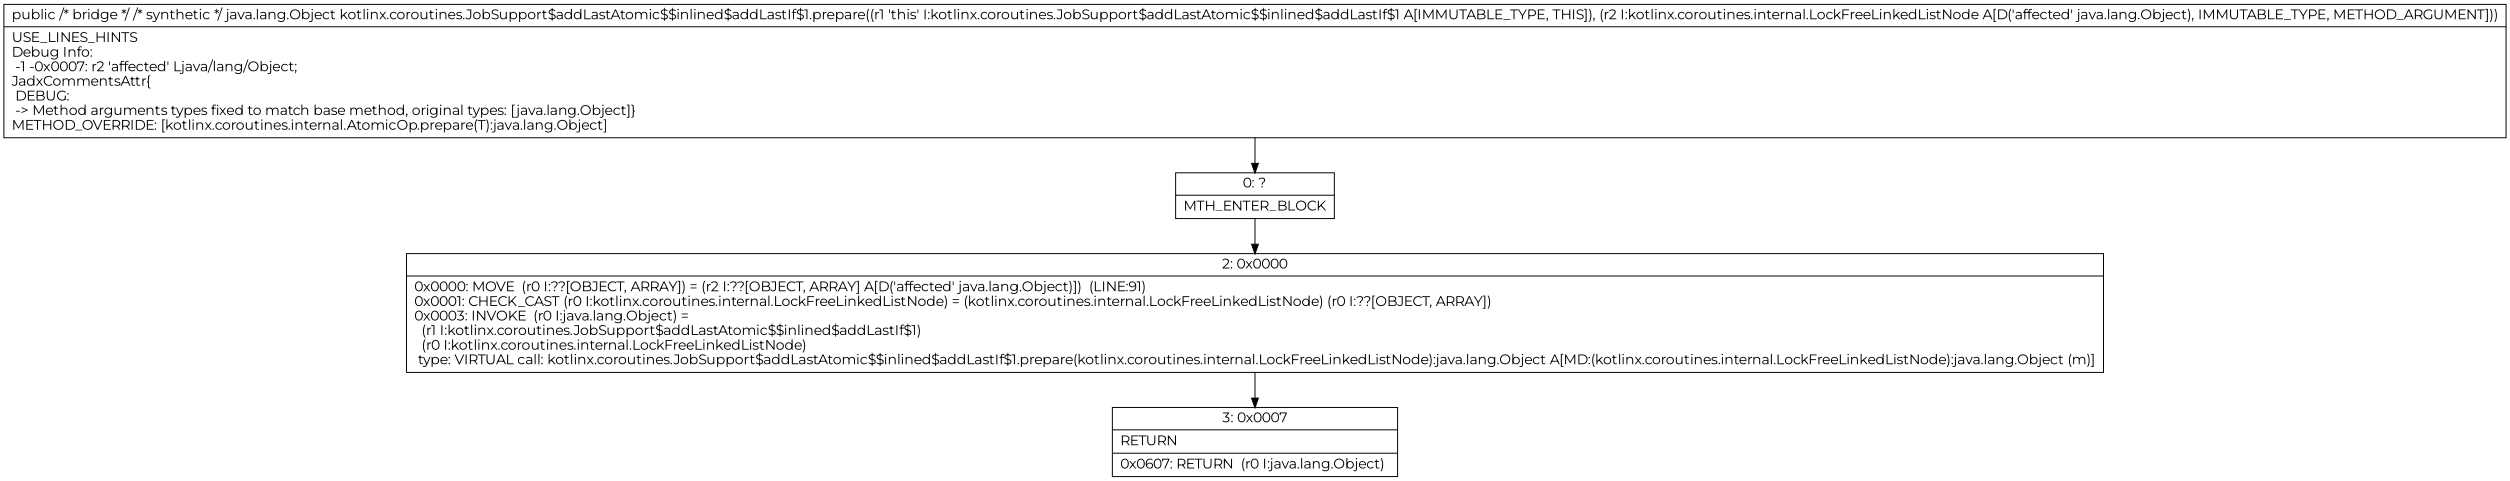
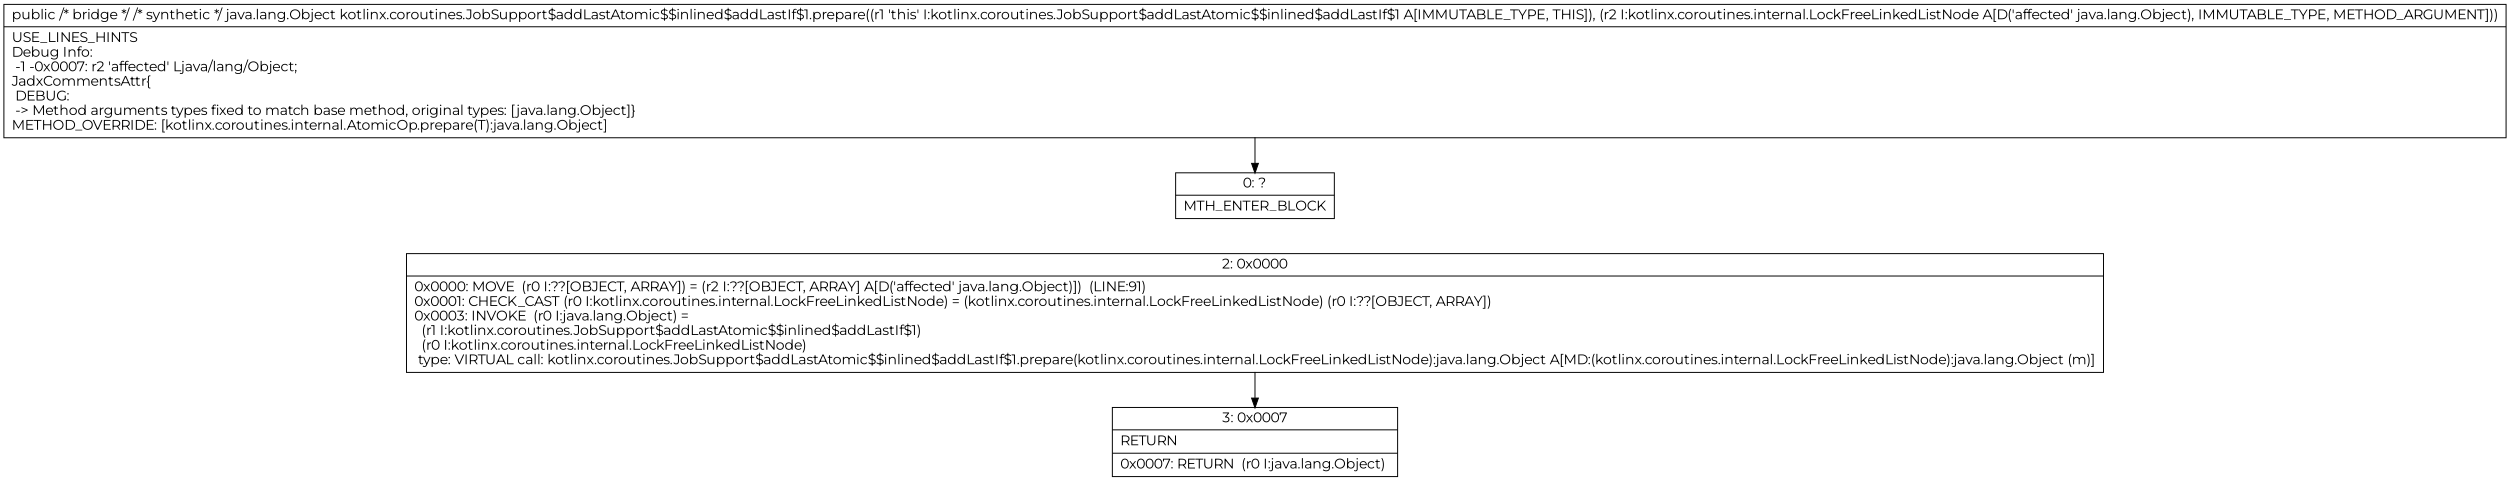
(1255, 231) -> none
(1254, 464) -> (1255, 464)
